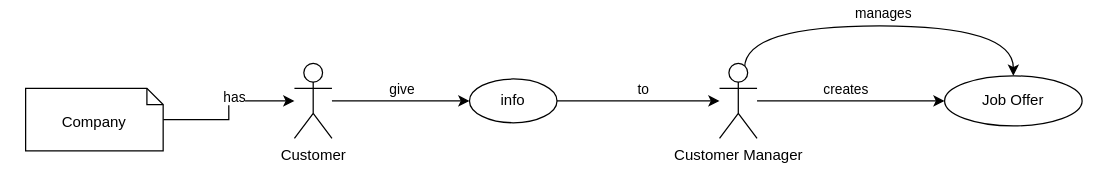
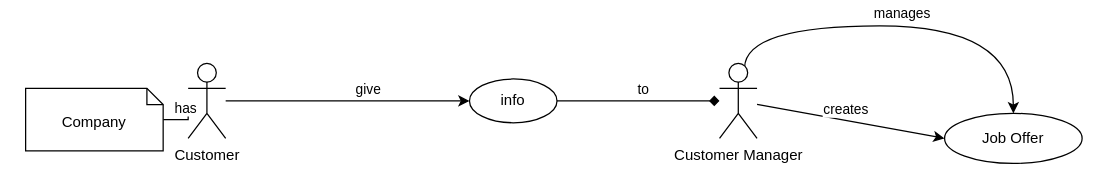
(313, 101) -> (207, 101)
(709, 101) -> (709, 101)
(1013, 101) -> (1013, 138)
